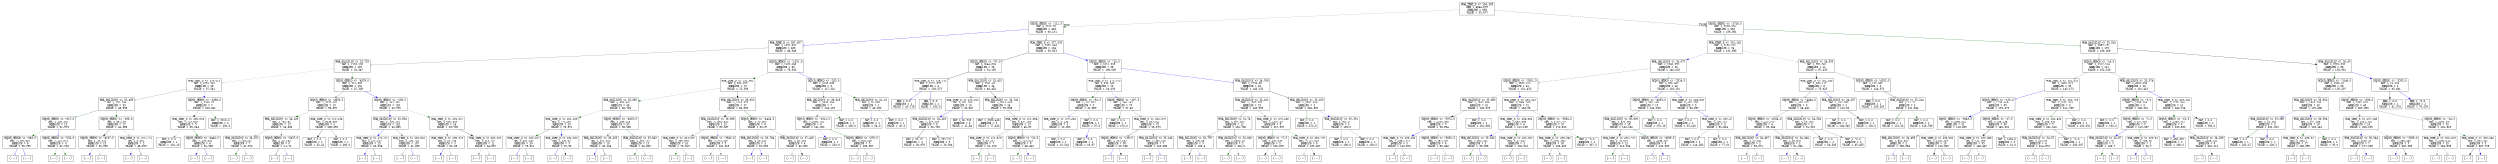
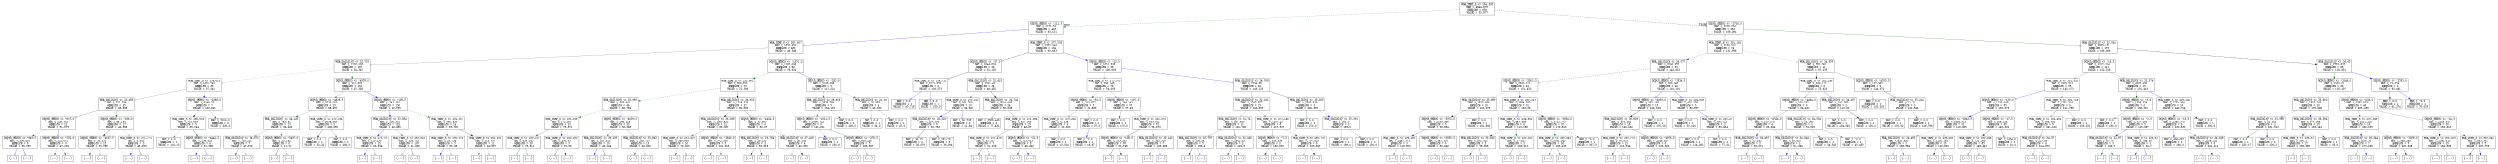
(2072, 142) -> none
